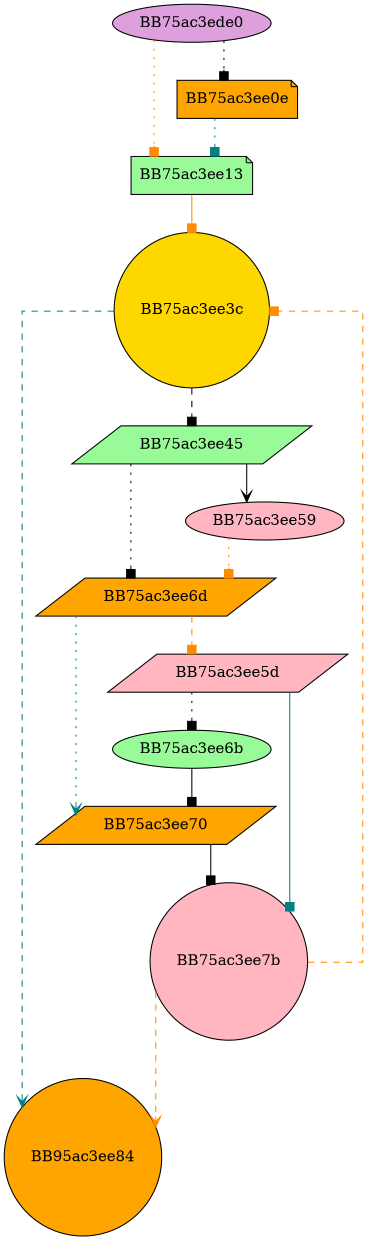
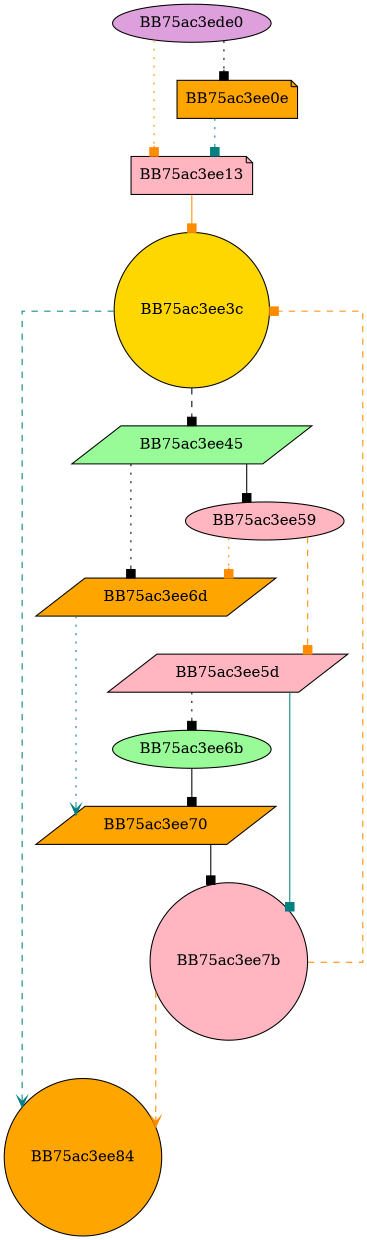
(192, 175) -> (192, 175)
(247, 478) -> (247, 478)
(192, 630) -> (308, 590)
(83, 1157) -> (83, 1157)
